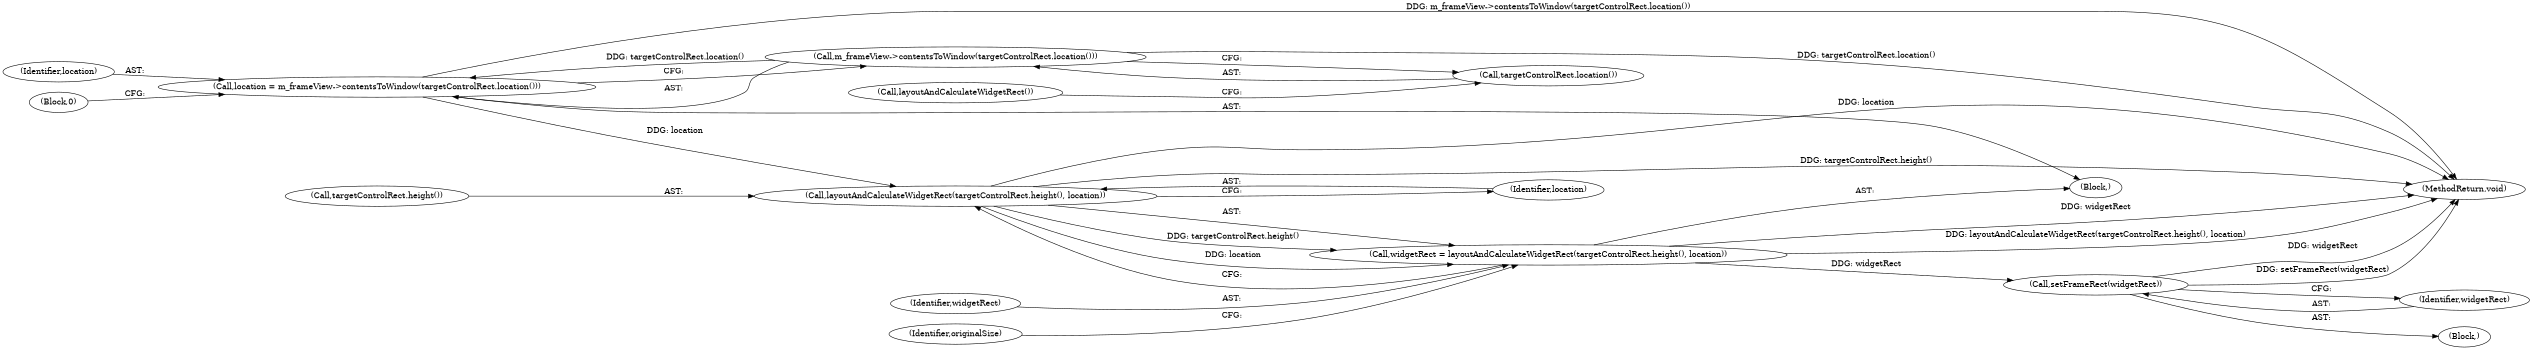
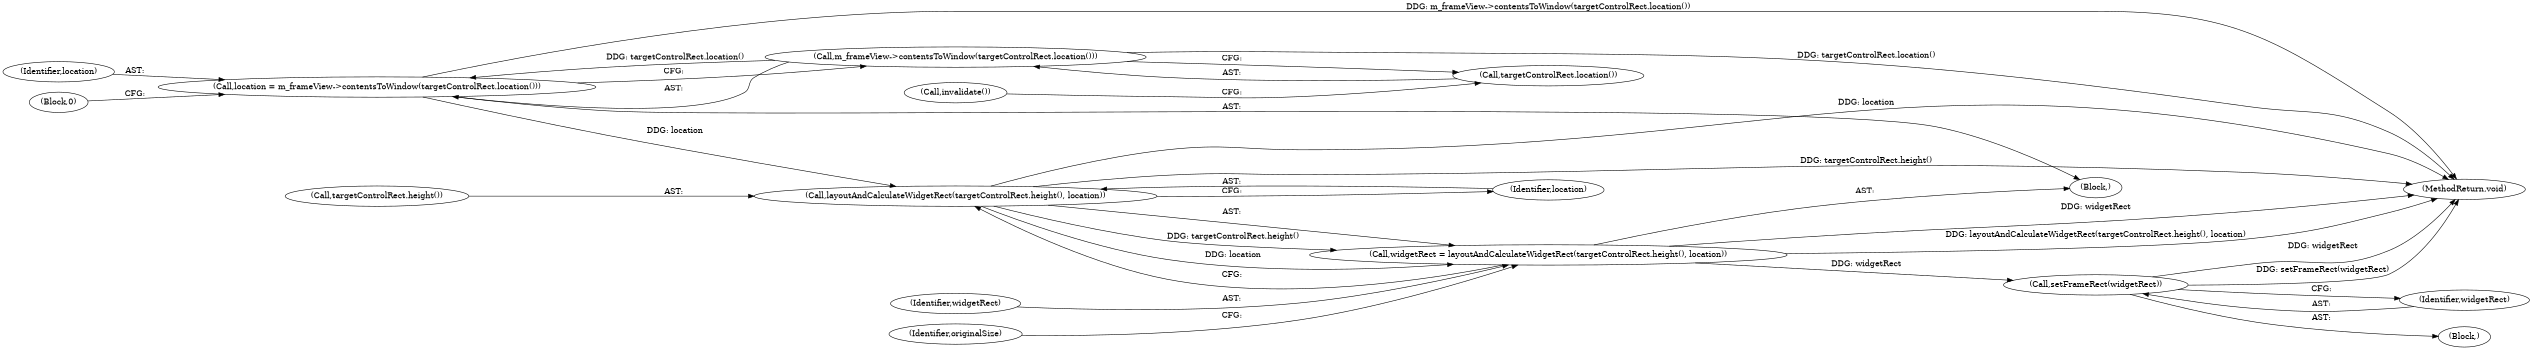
(956, 93) -> (956, 93)
